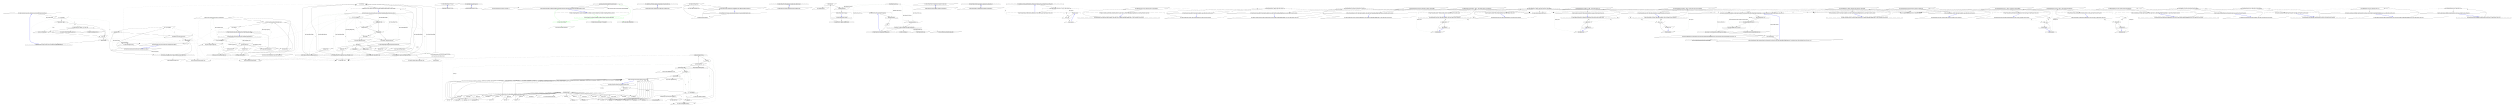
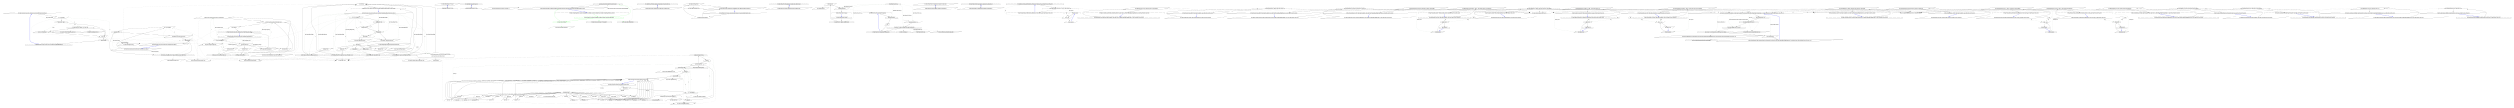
(468, 96) -> none
